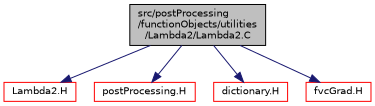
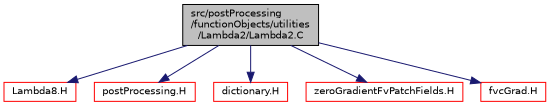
(40, 92) -> (40, 92)
none -> (384, 92)
